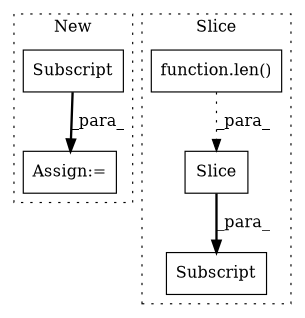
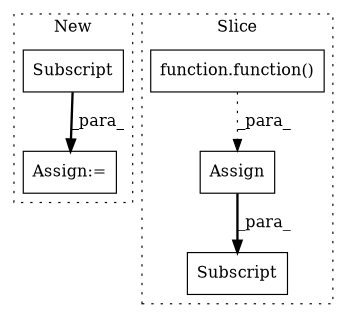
(216, 71) -> (237, 71)
(216, 172) -> (237, 172)
